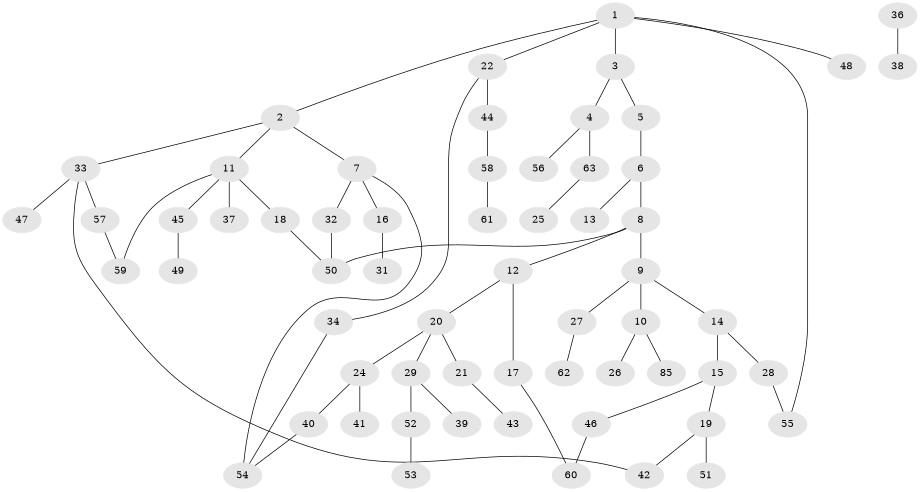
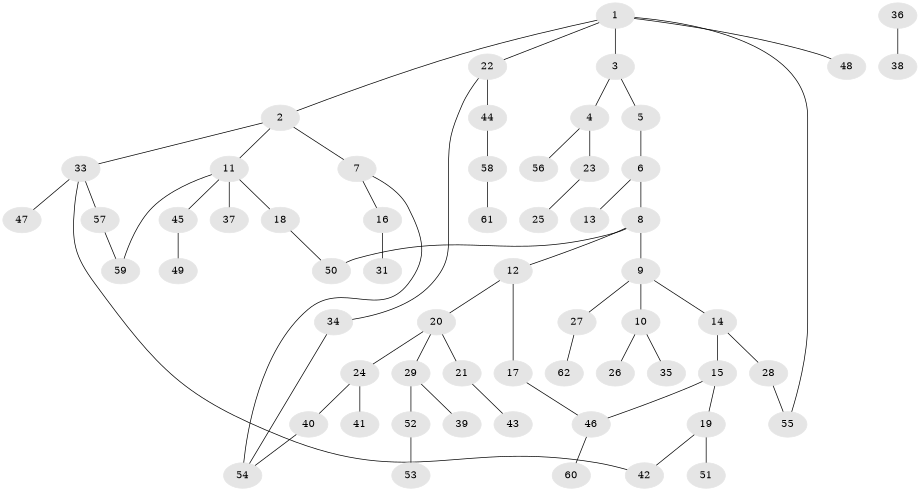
(590, 169) -> (590, 169)
(331, 220) -> none
(666, 373) -> (666, 373)
(545, 423) -> (552, 399)
